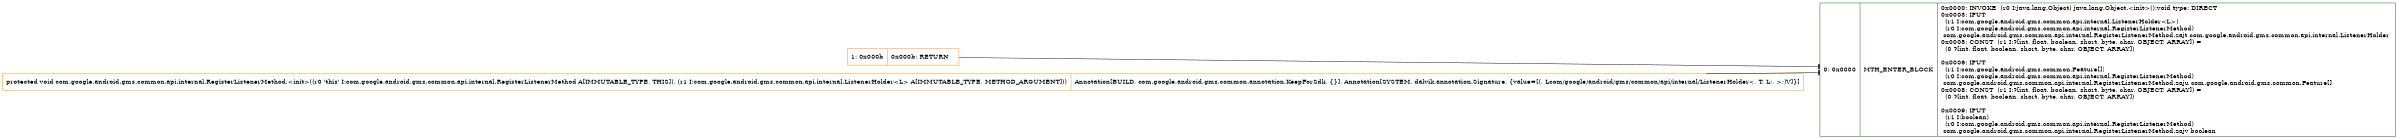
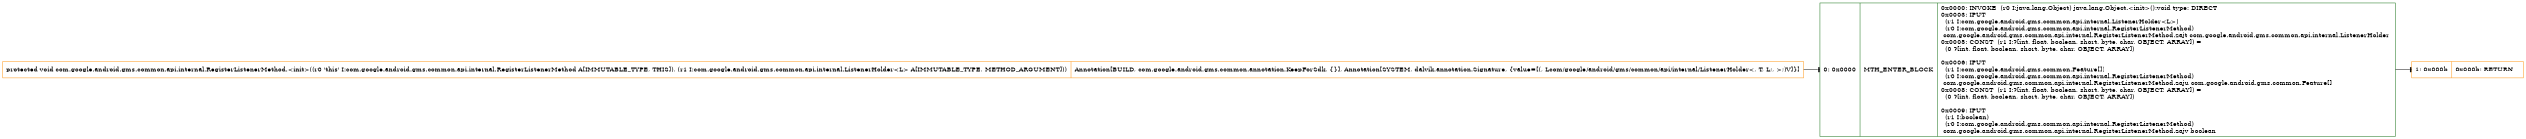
(1388, 62) -> (2402, 70)
